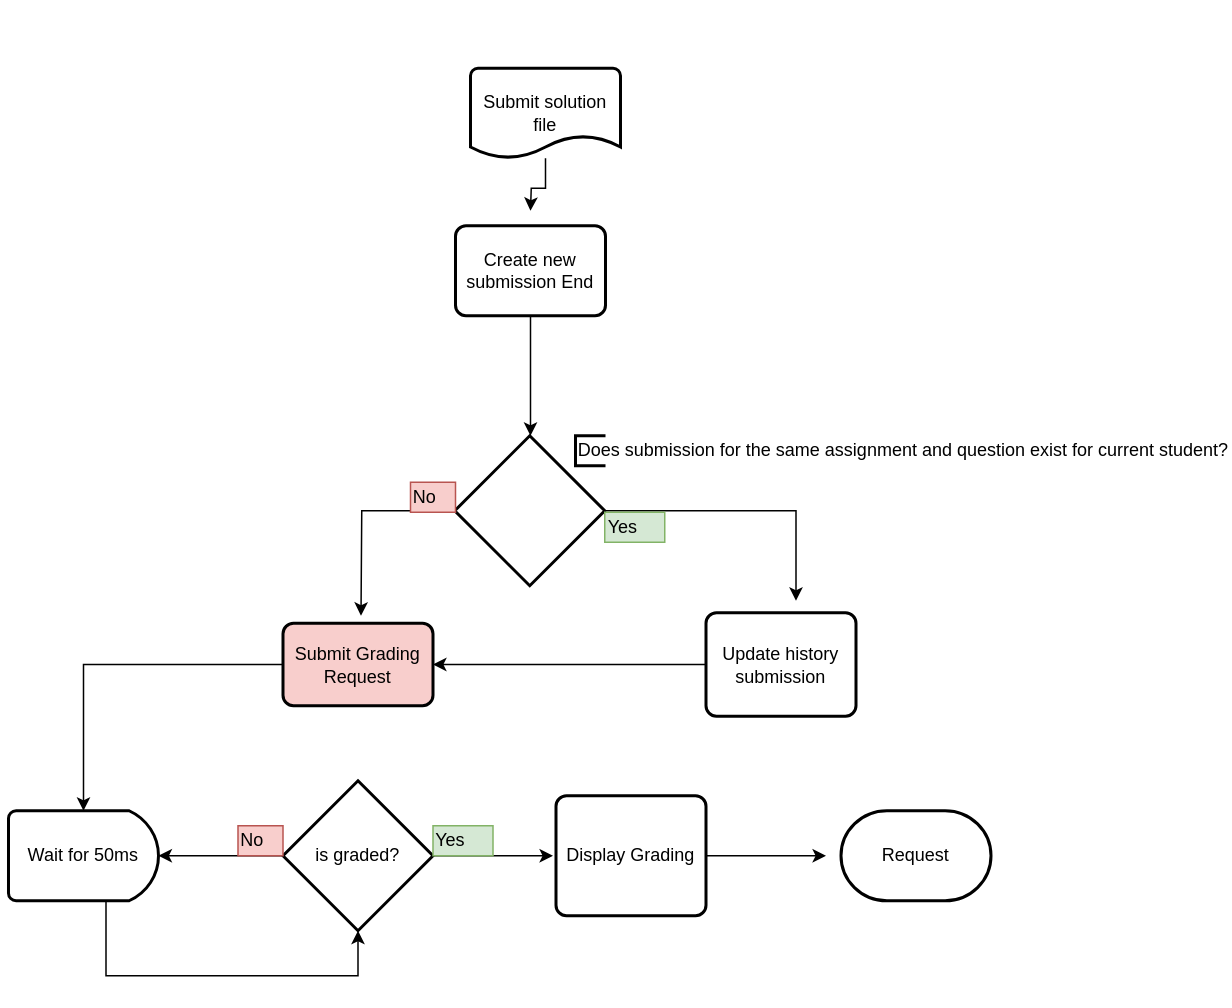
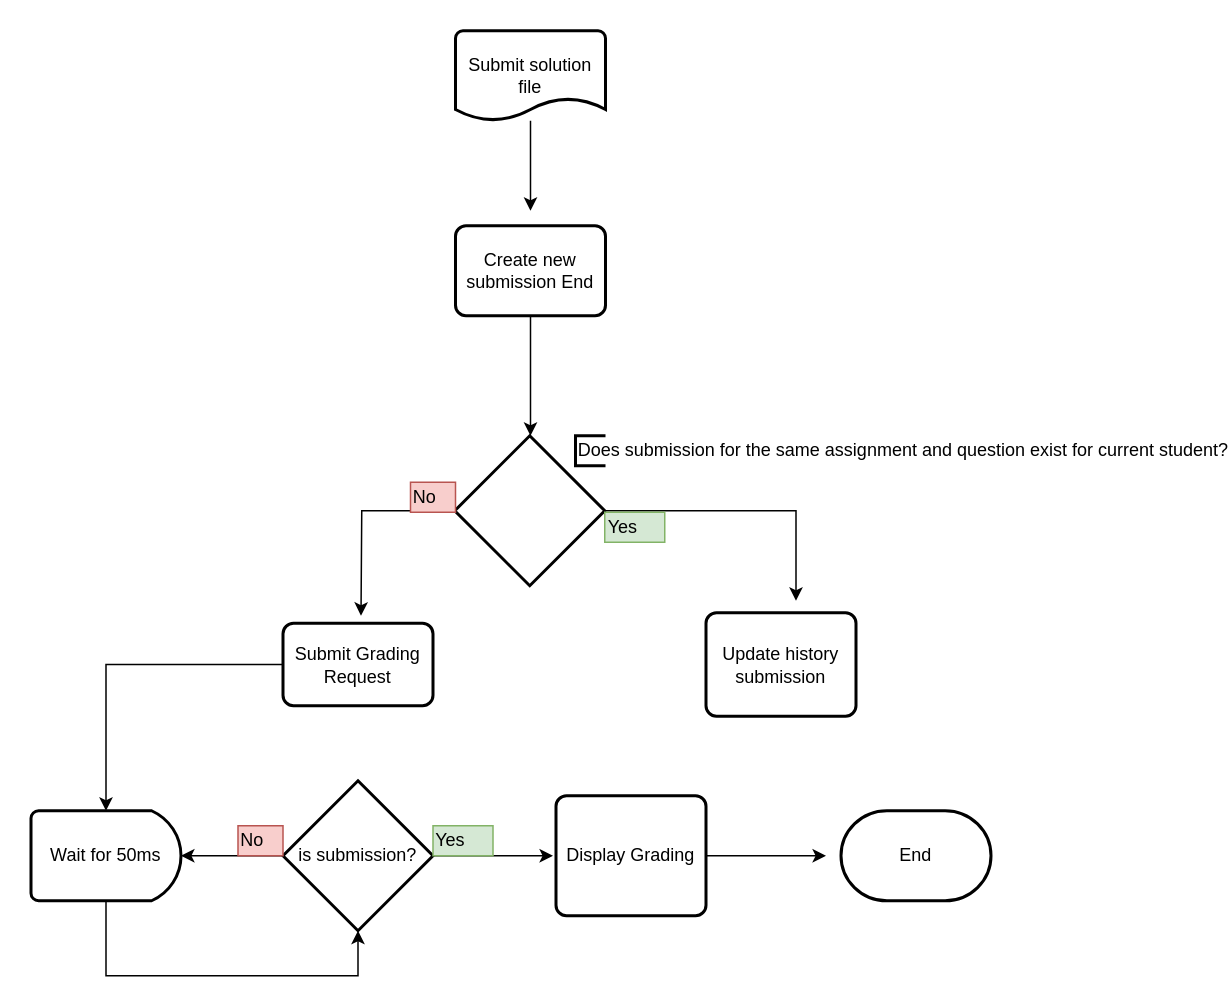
(545, 113) -> (530, 76)
(358, 665) -> (358, 665)
(574, 665) -> none
(83, 856) -> (106, 856)
(358, 856) -> (358, 856)
(916, 856) -> (916, 856)
